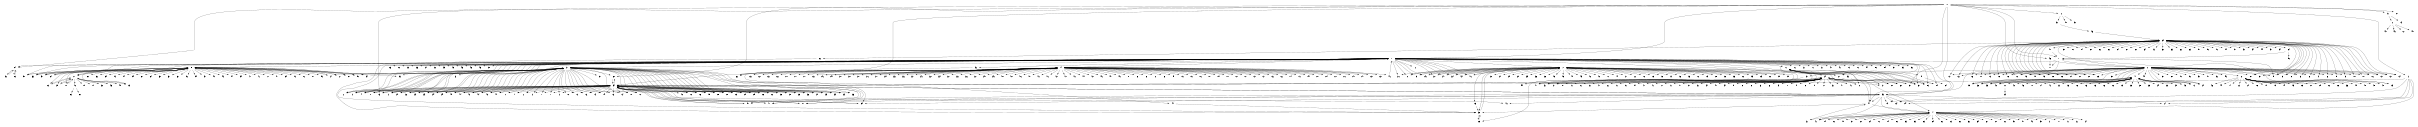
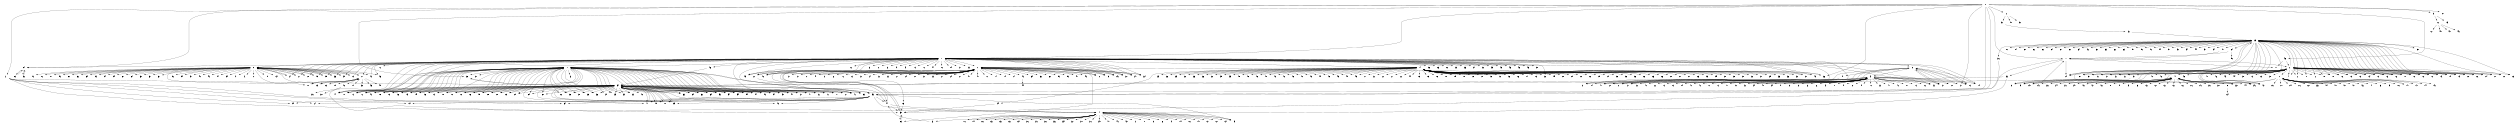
(2065, 43) -> (2150, 83)
none -> (1806, 77)
(57, 86) -> none
